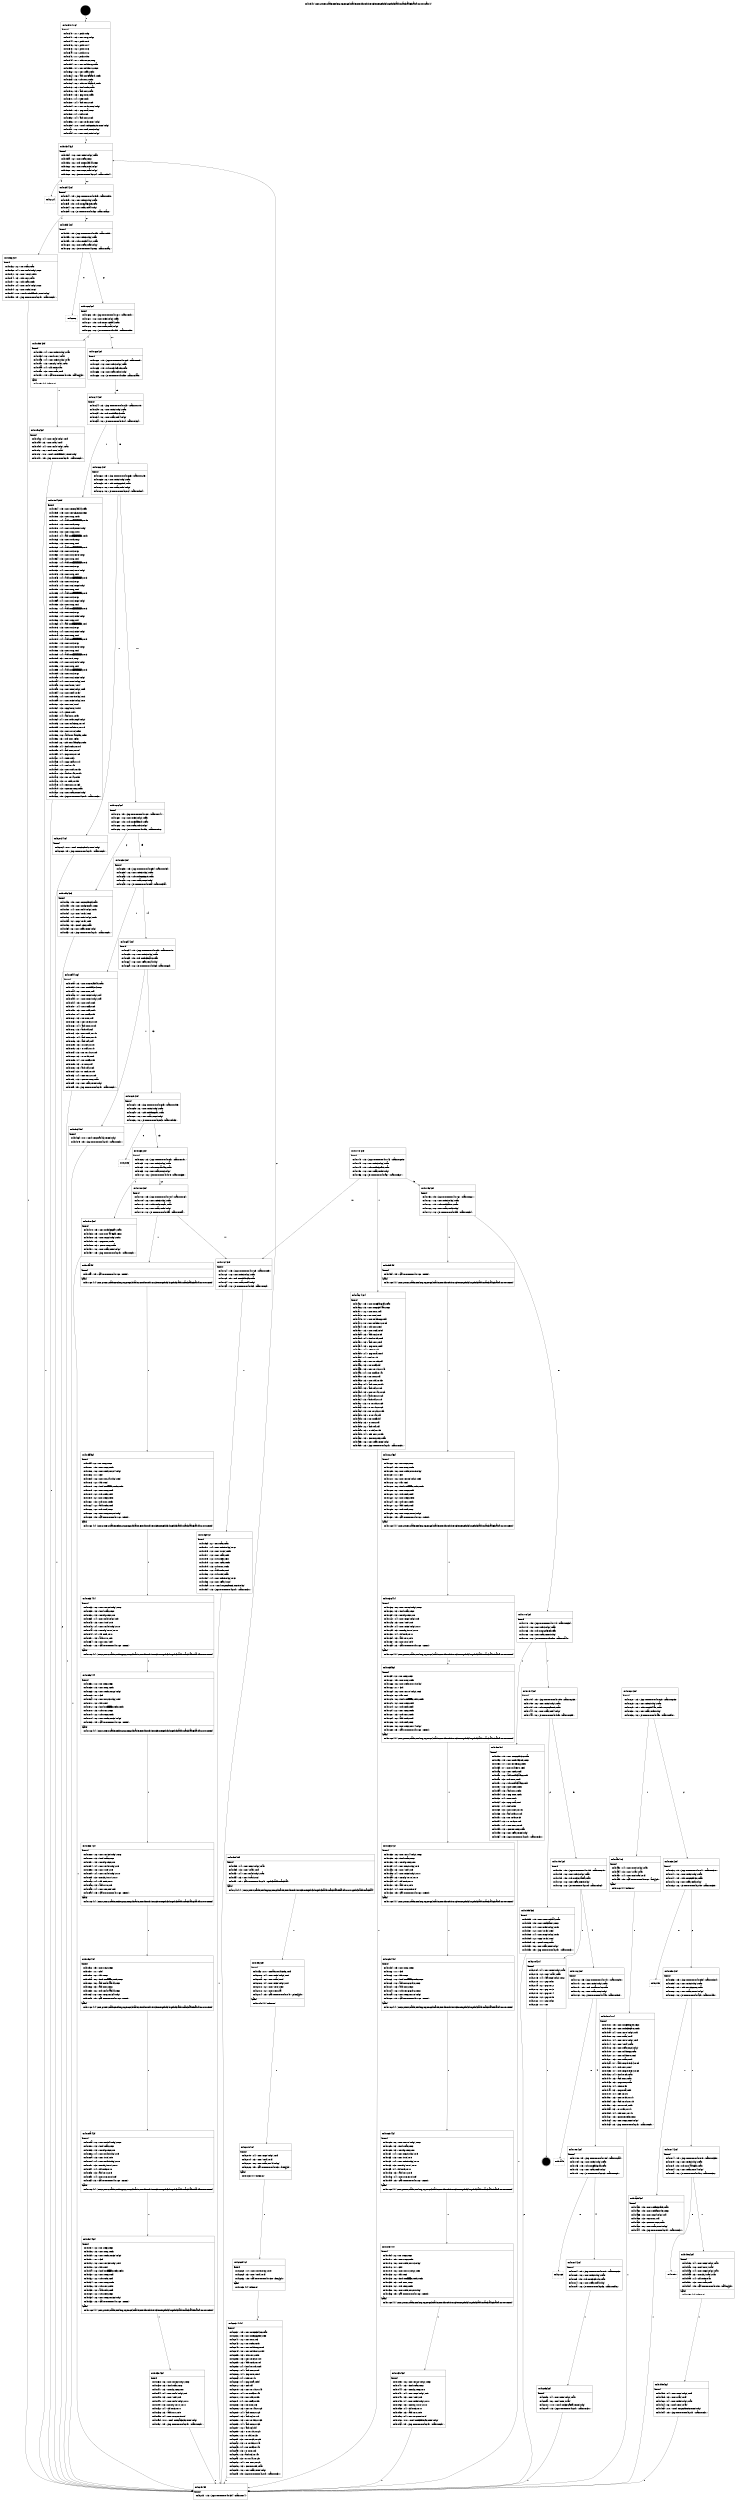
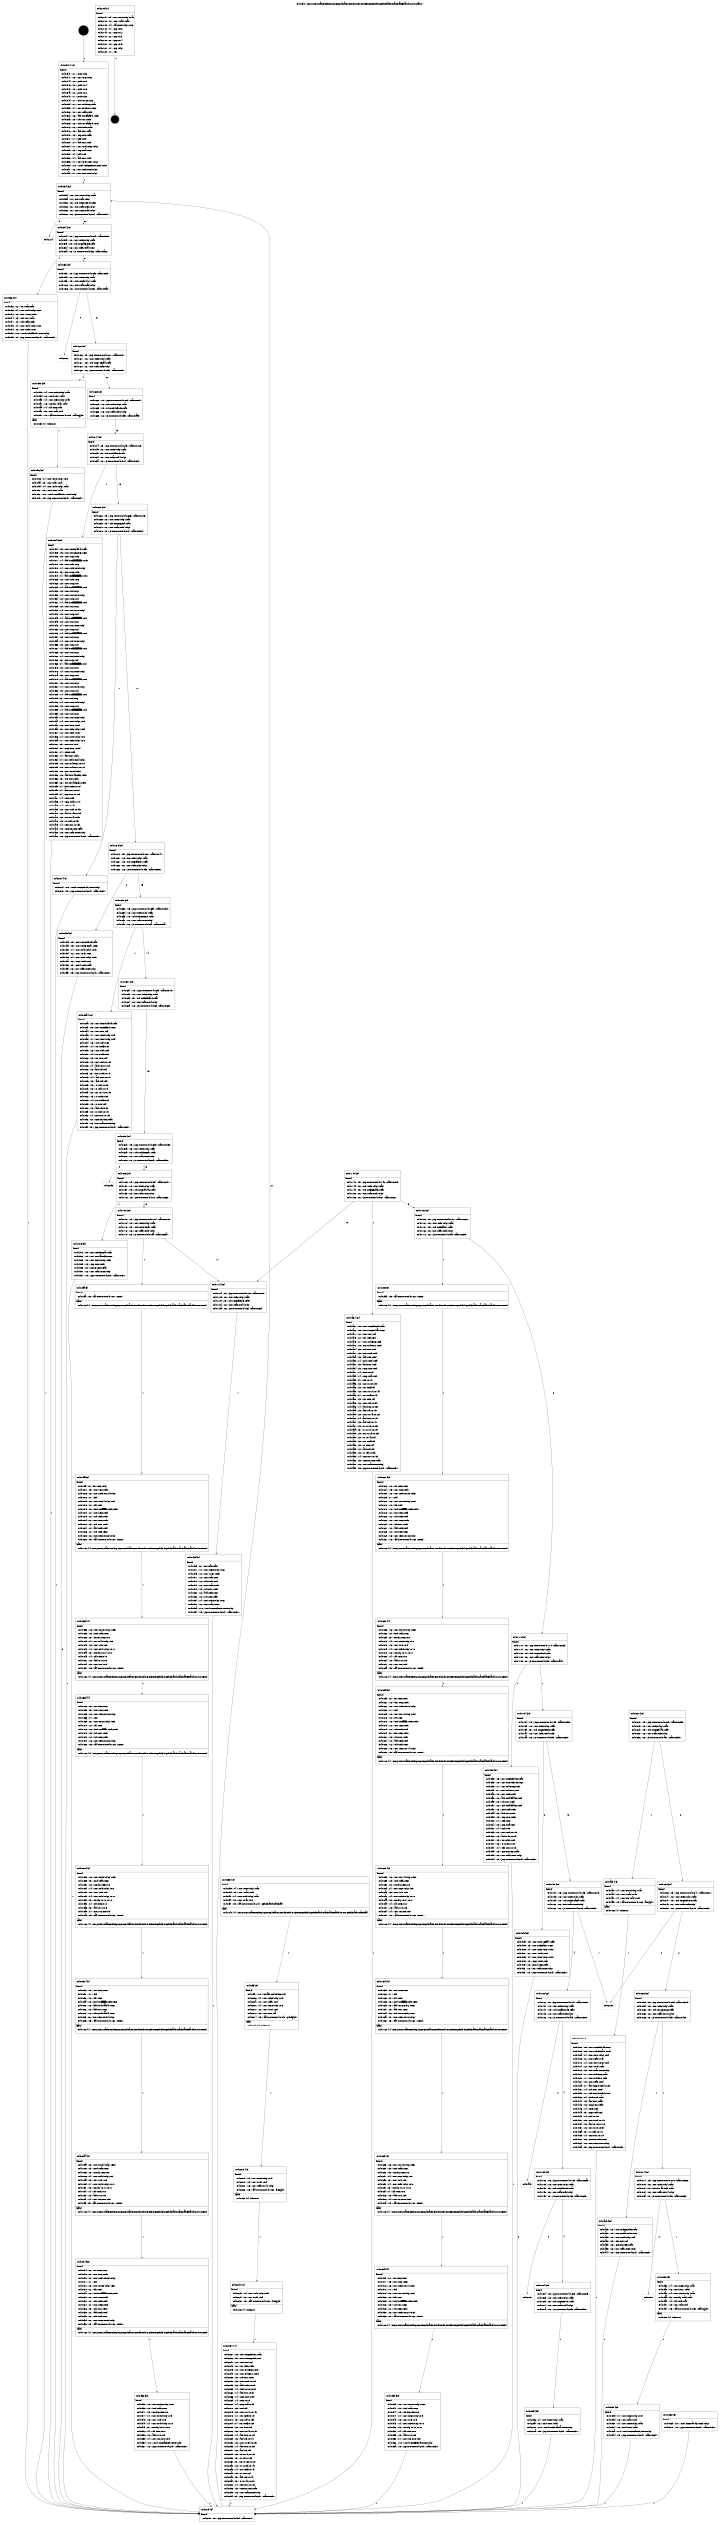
(130, 1049) -> none
(581, 1928) -> (592, 1957)
